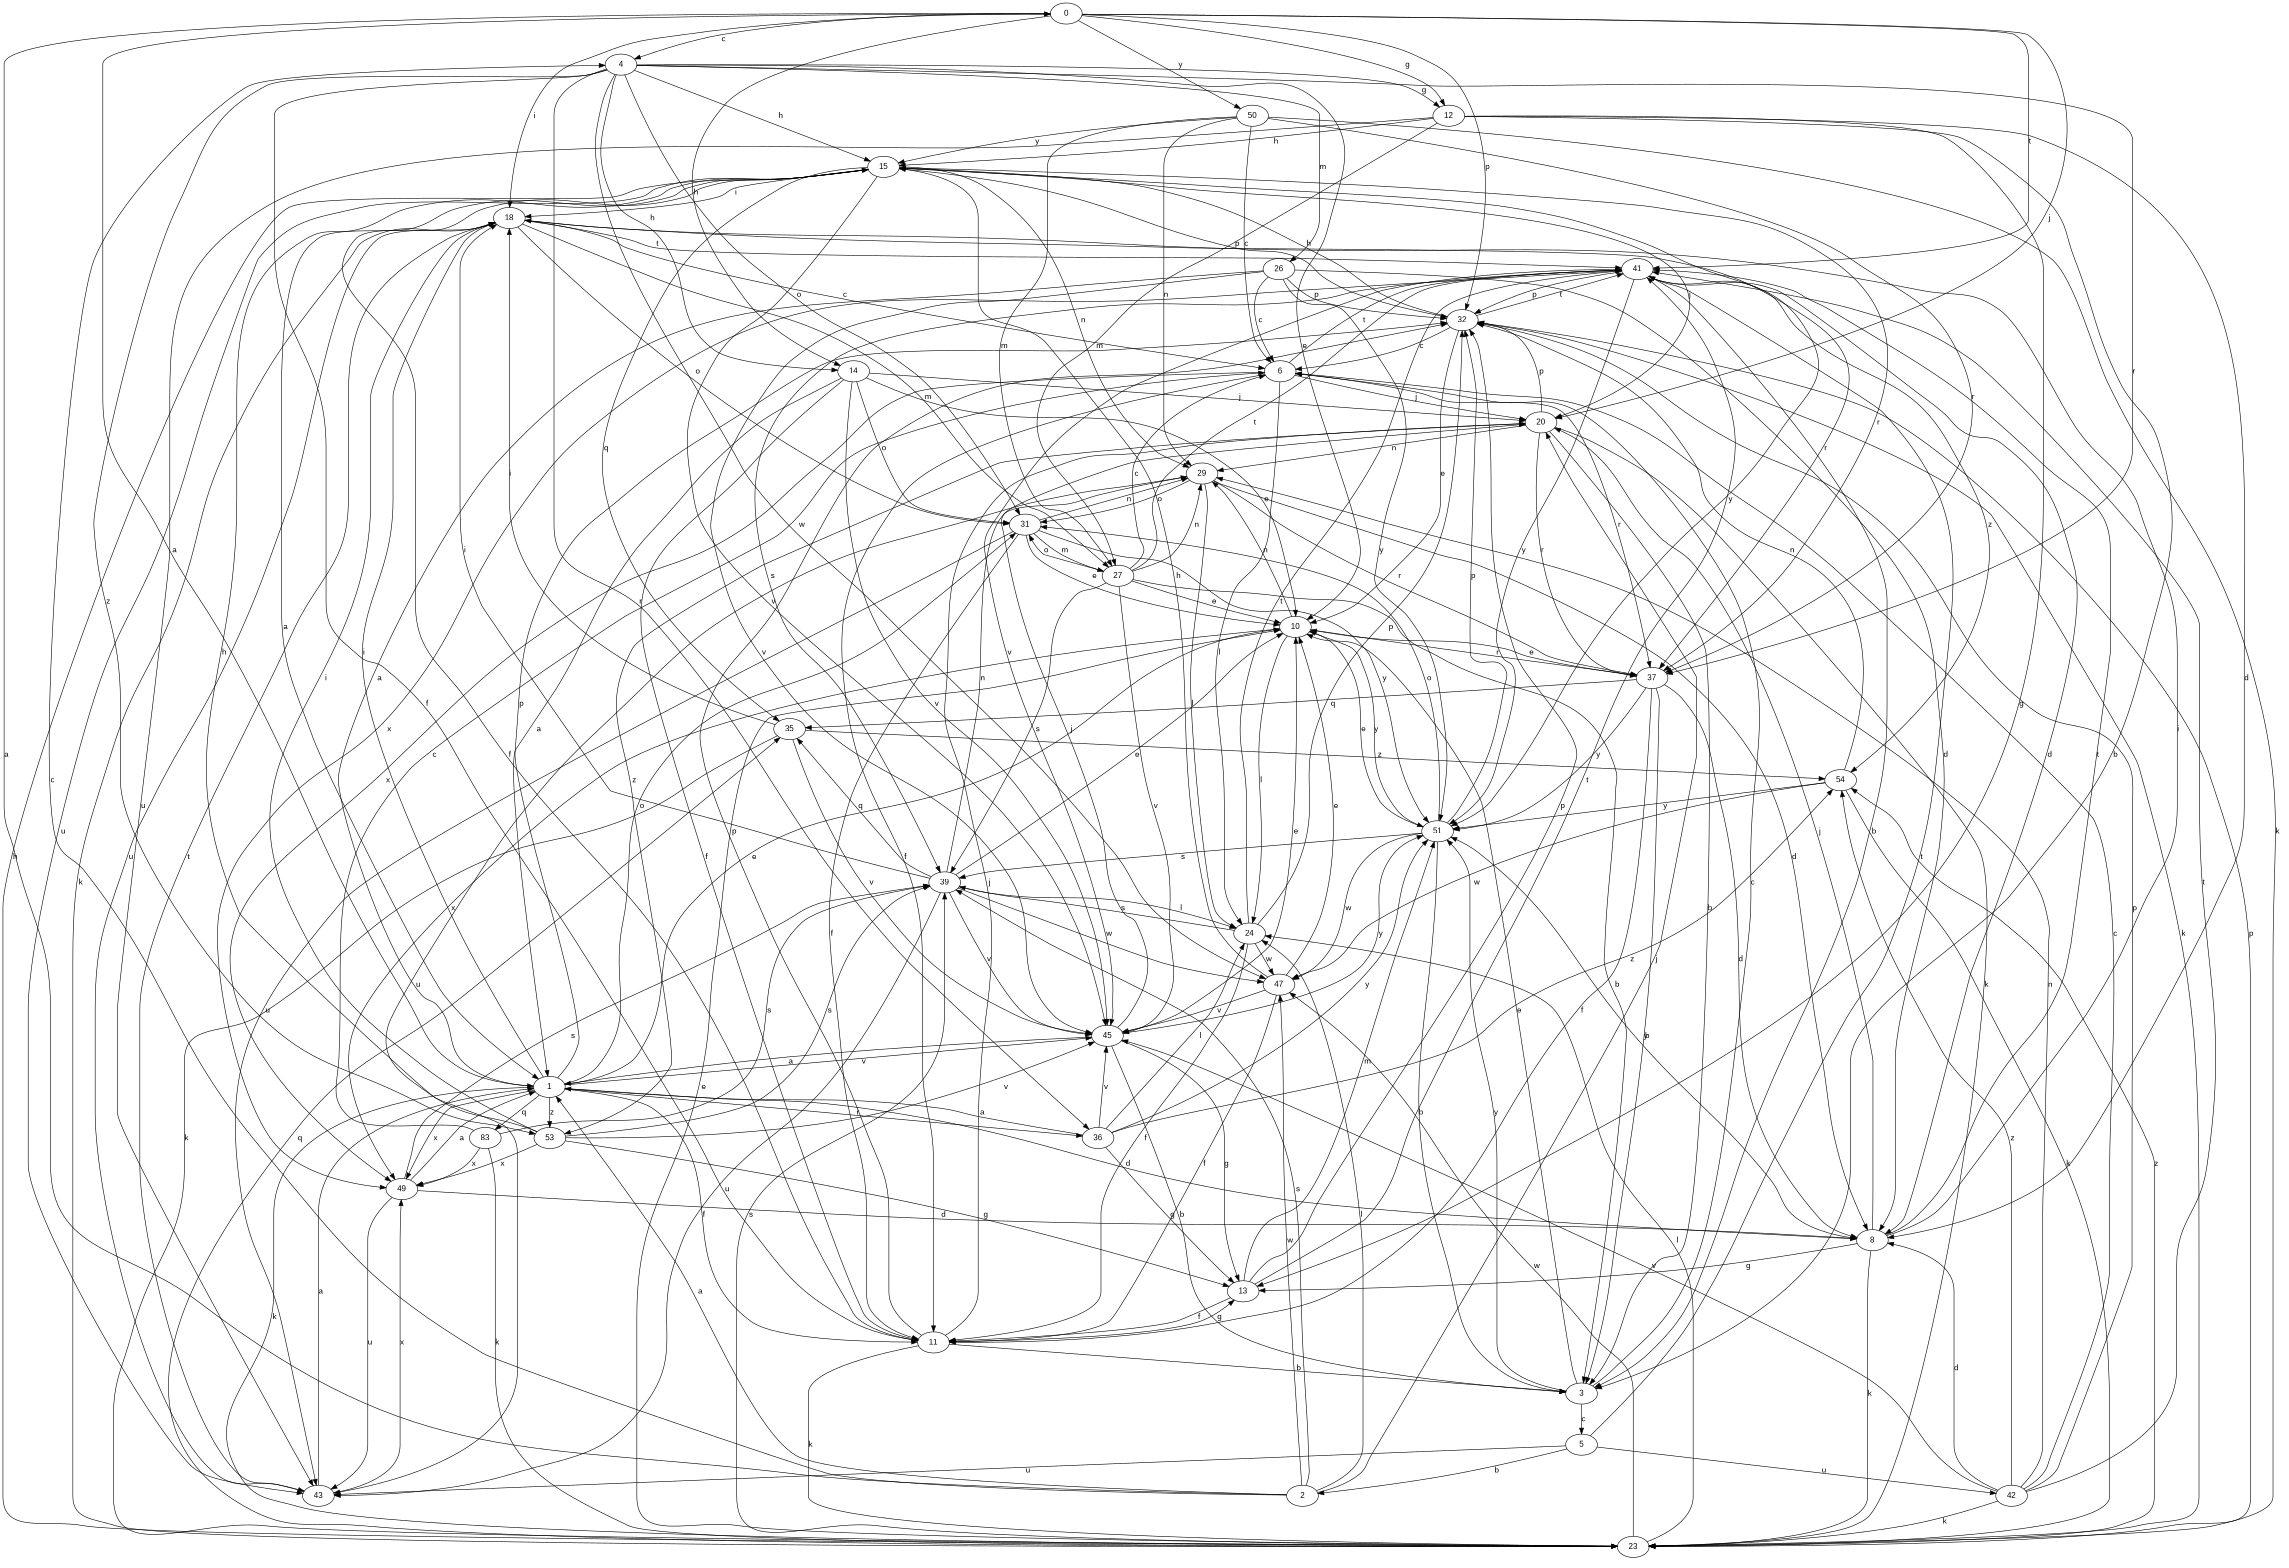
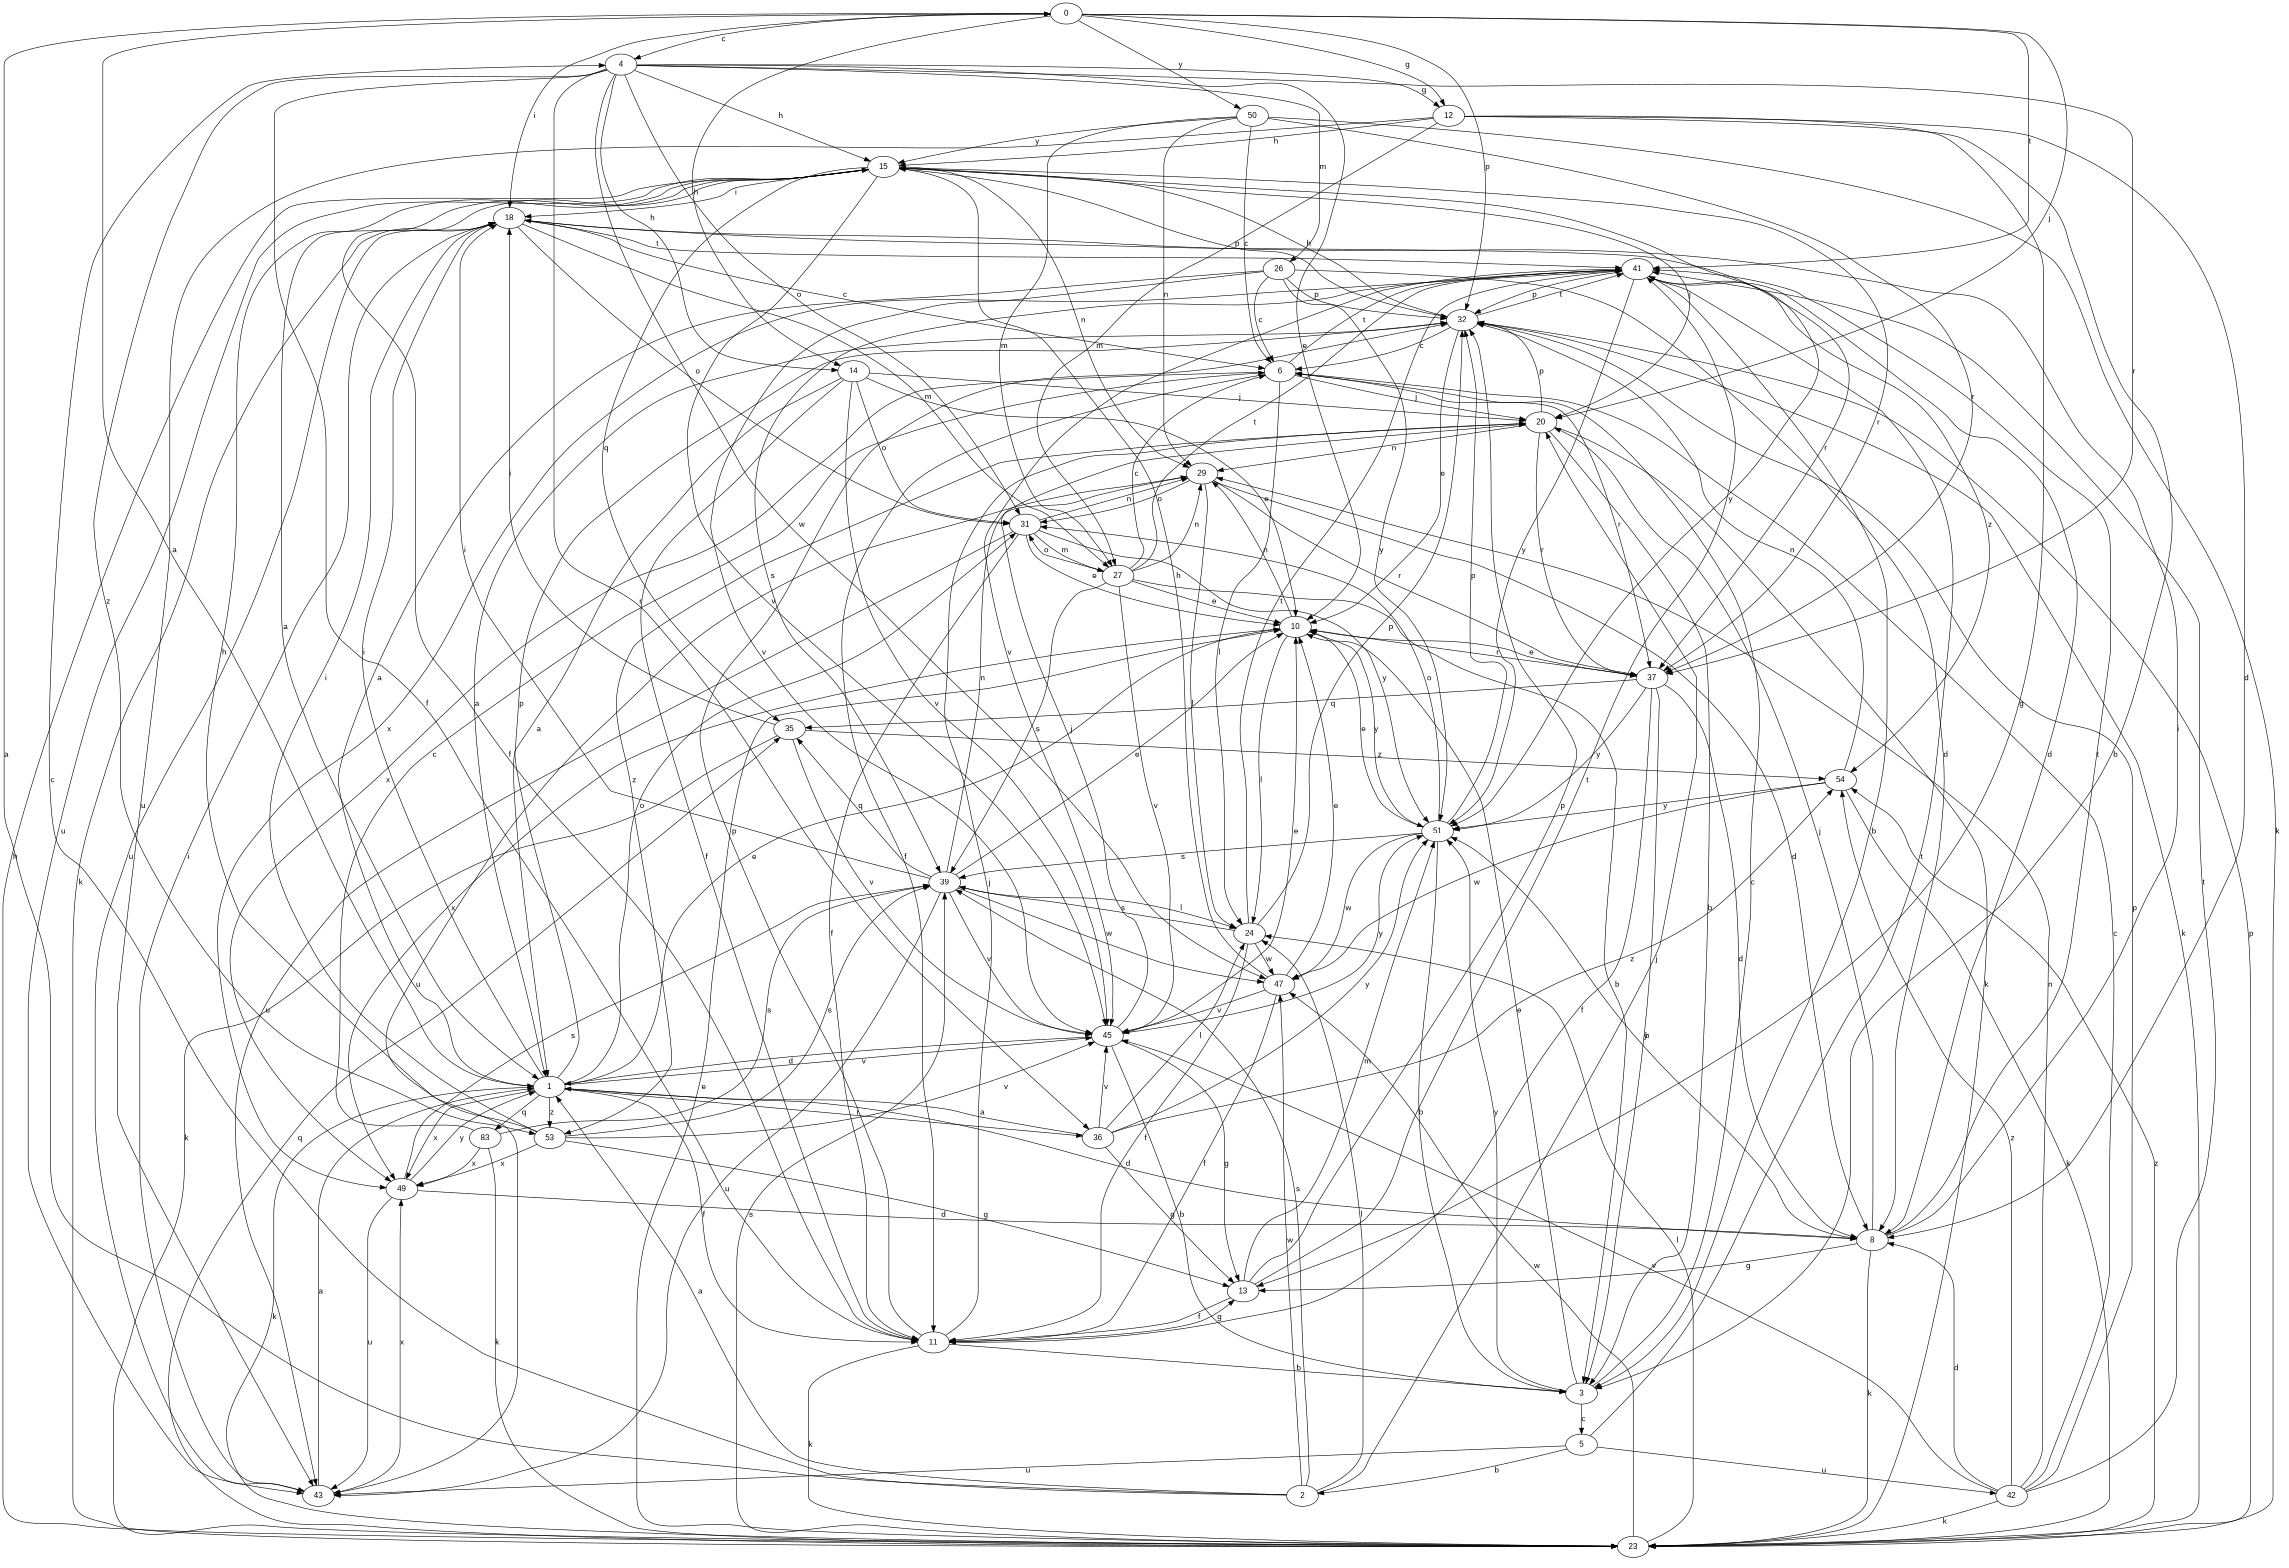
none -> (681, 390)
(189, 857) -> (189, 857)
(791, 1061) -> (791, 1061)
(462, 1138) -> (462, 1138)
